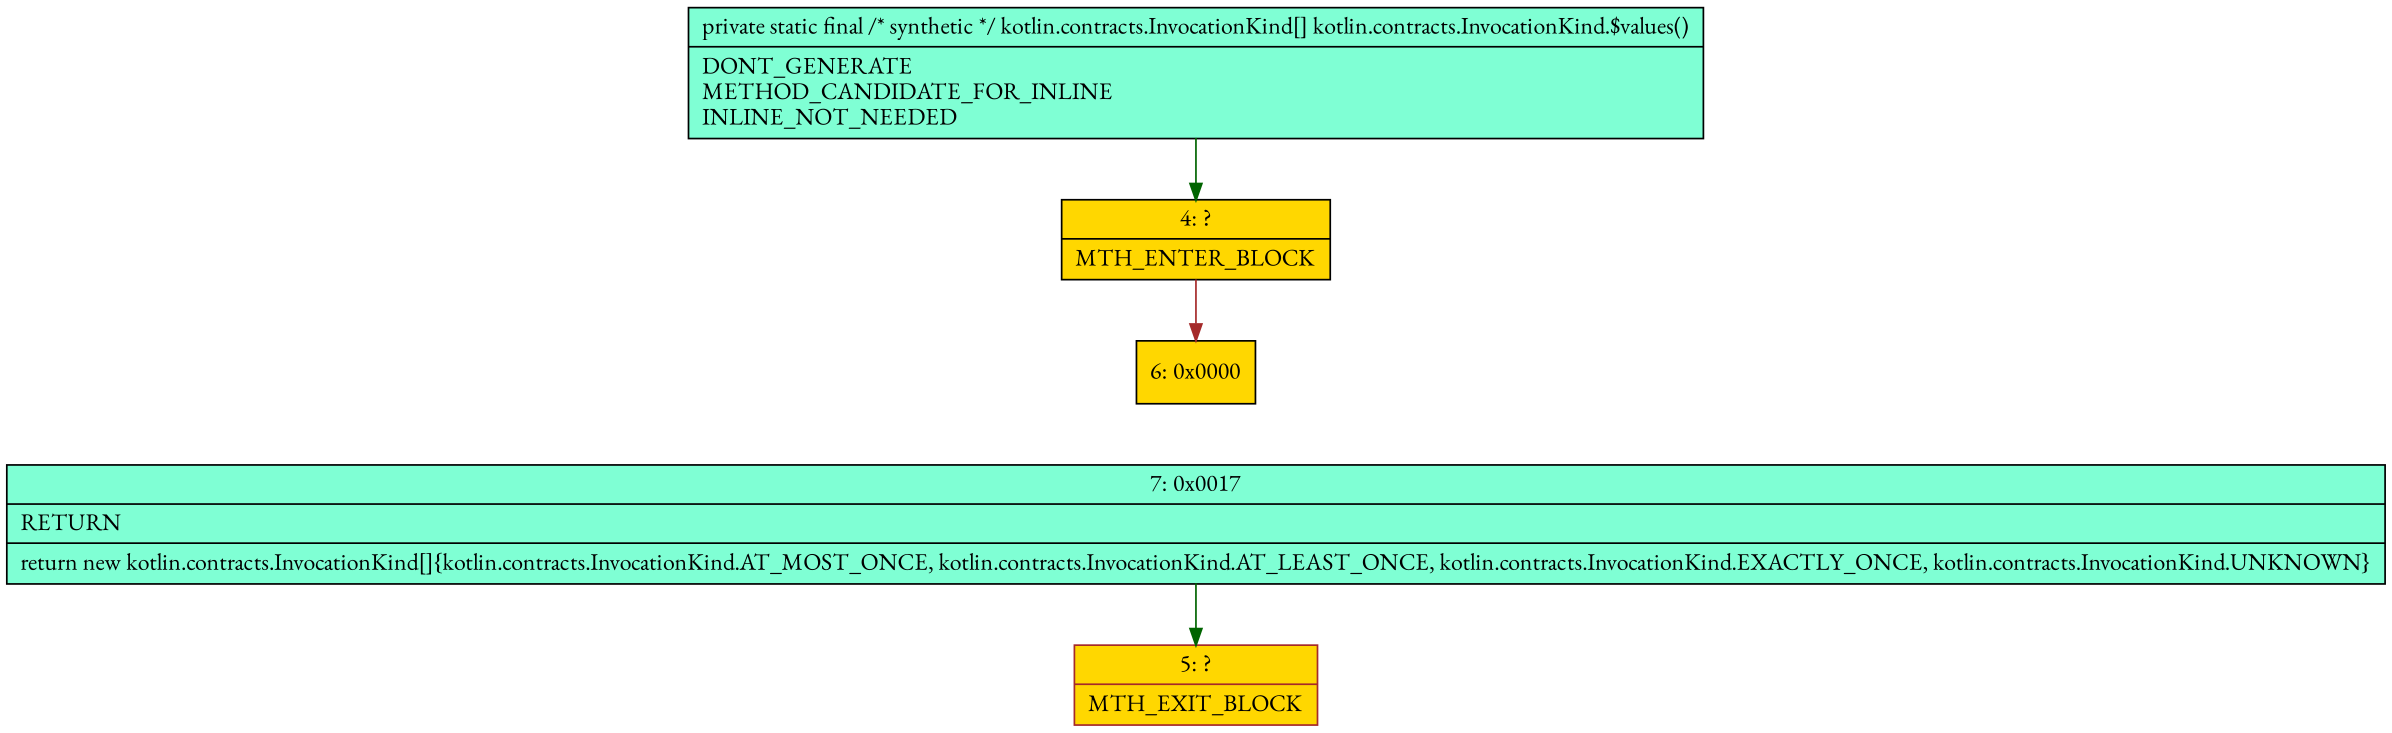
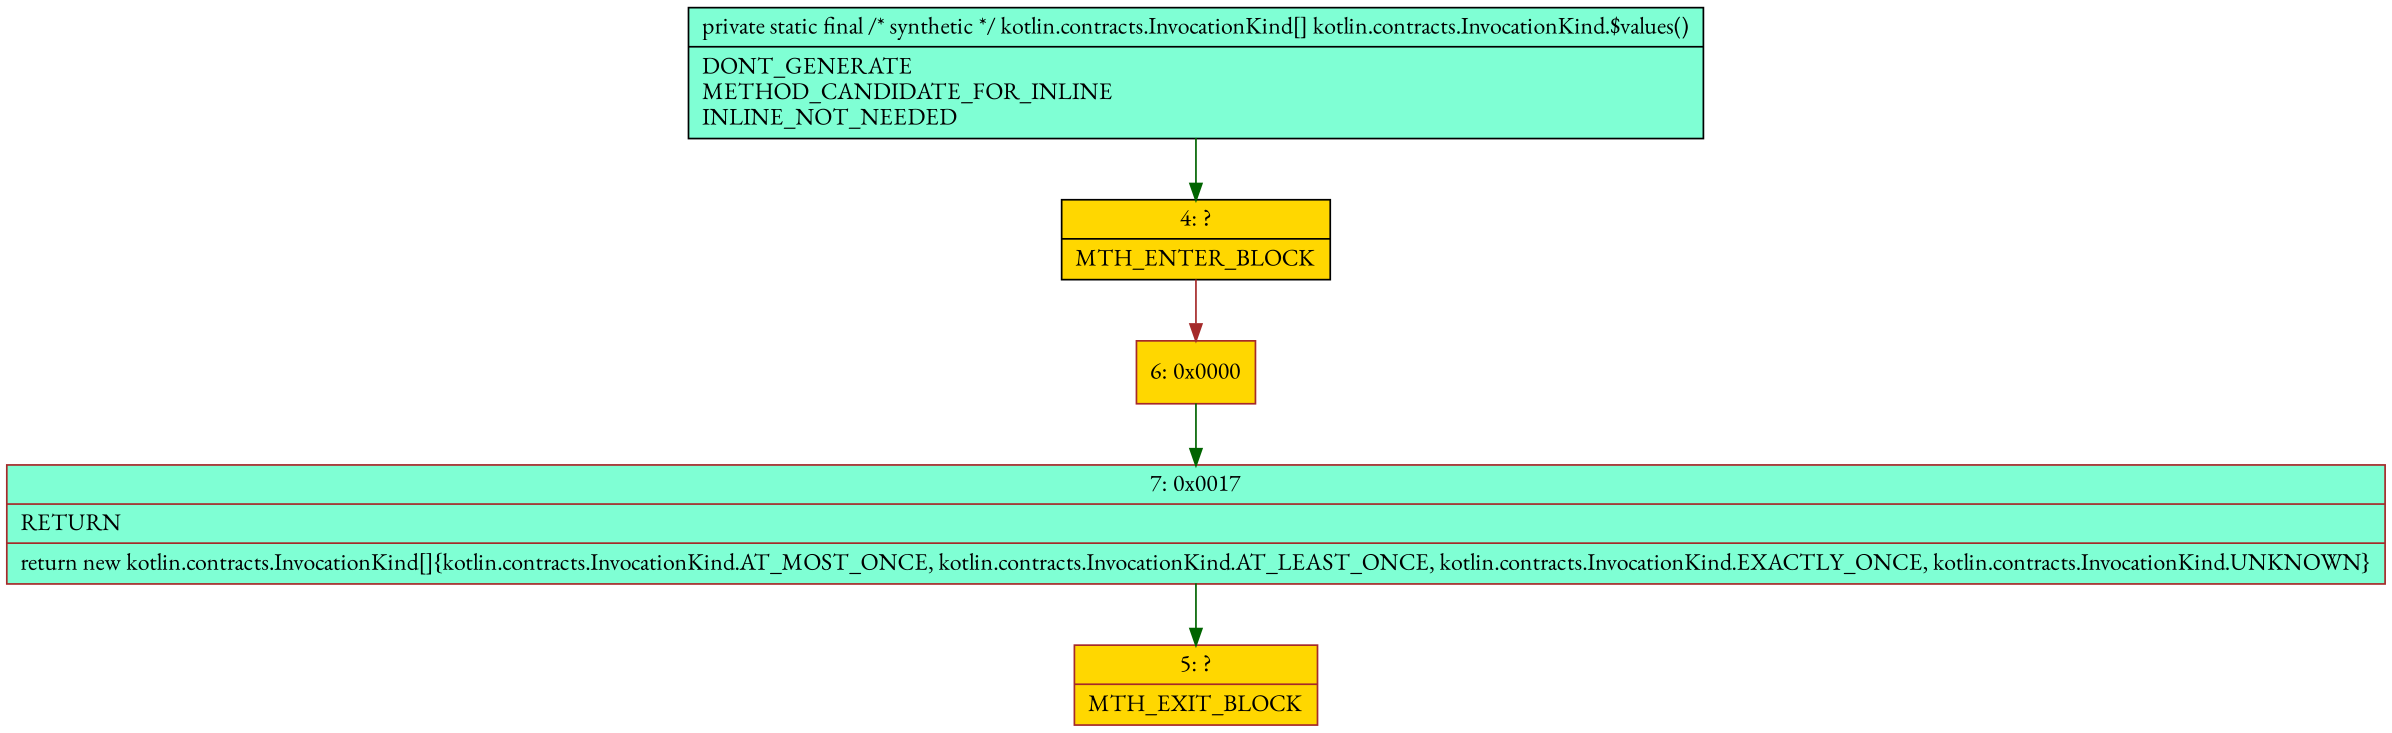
(1196, 372) -> (1196, 372)
none -> (1196, 426)
(1196, 524) -> (1196, 524)
